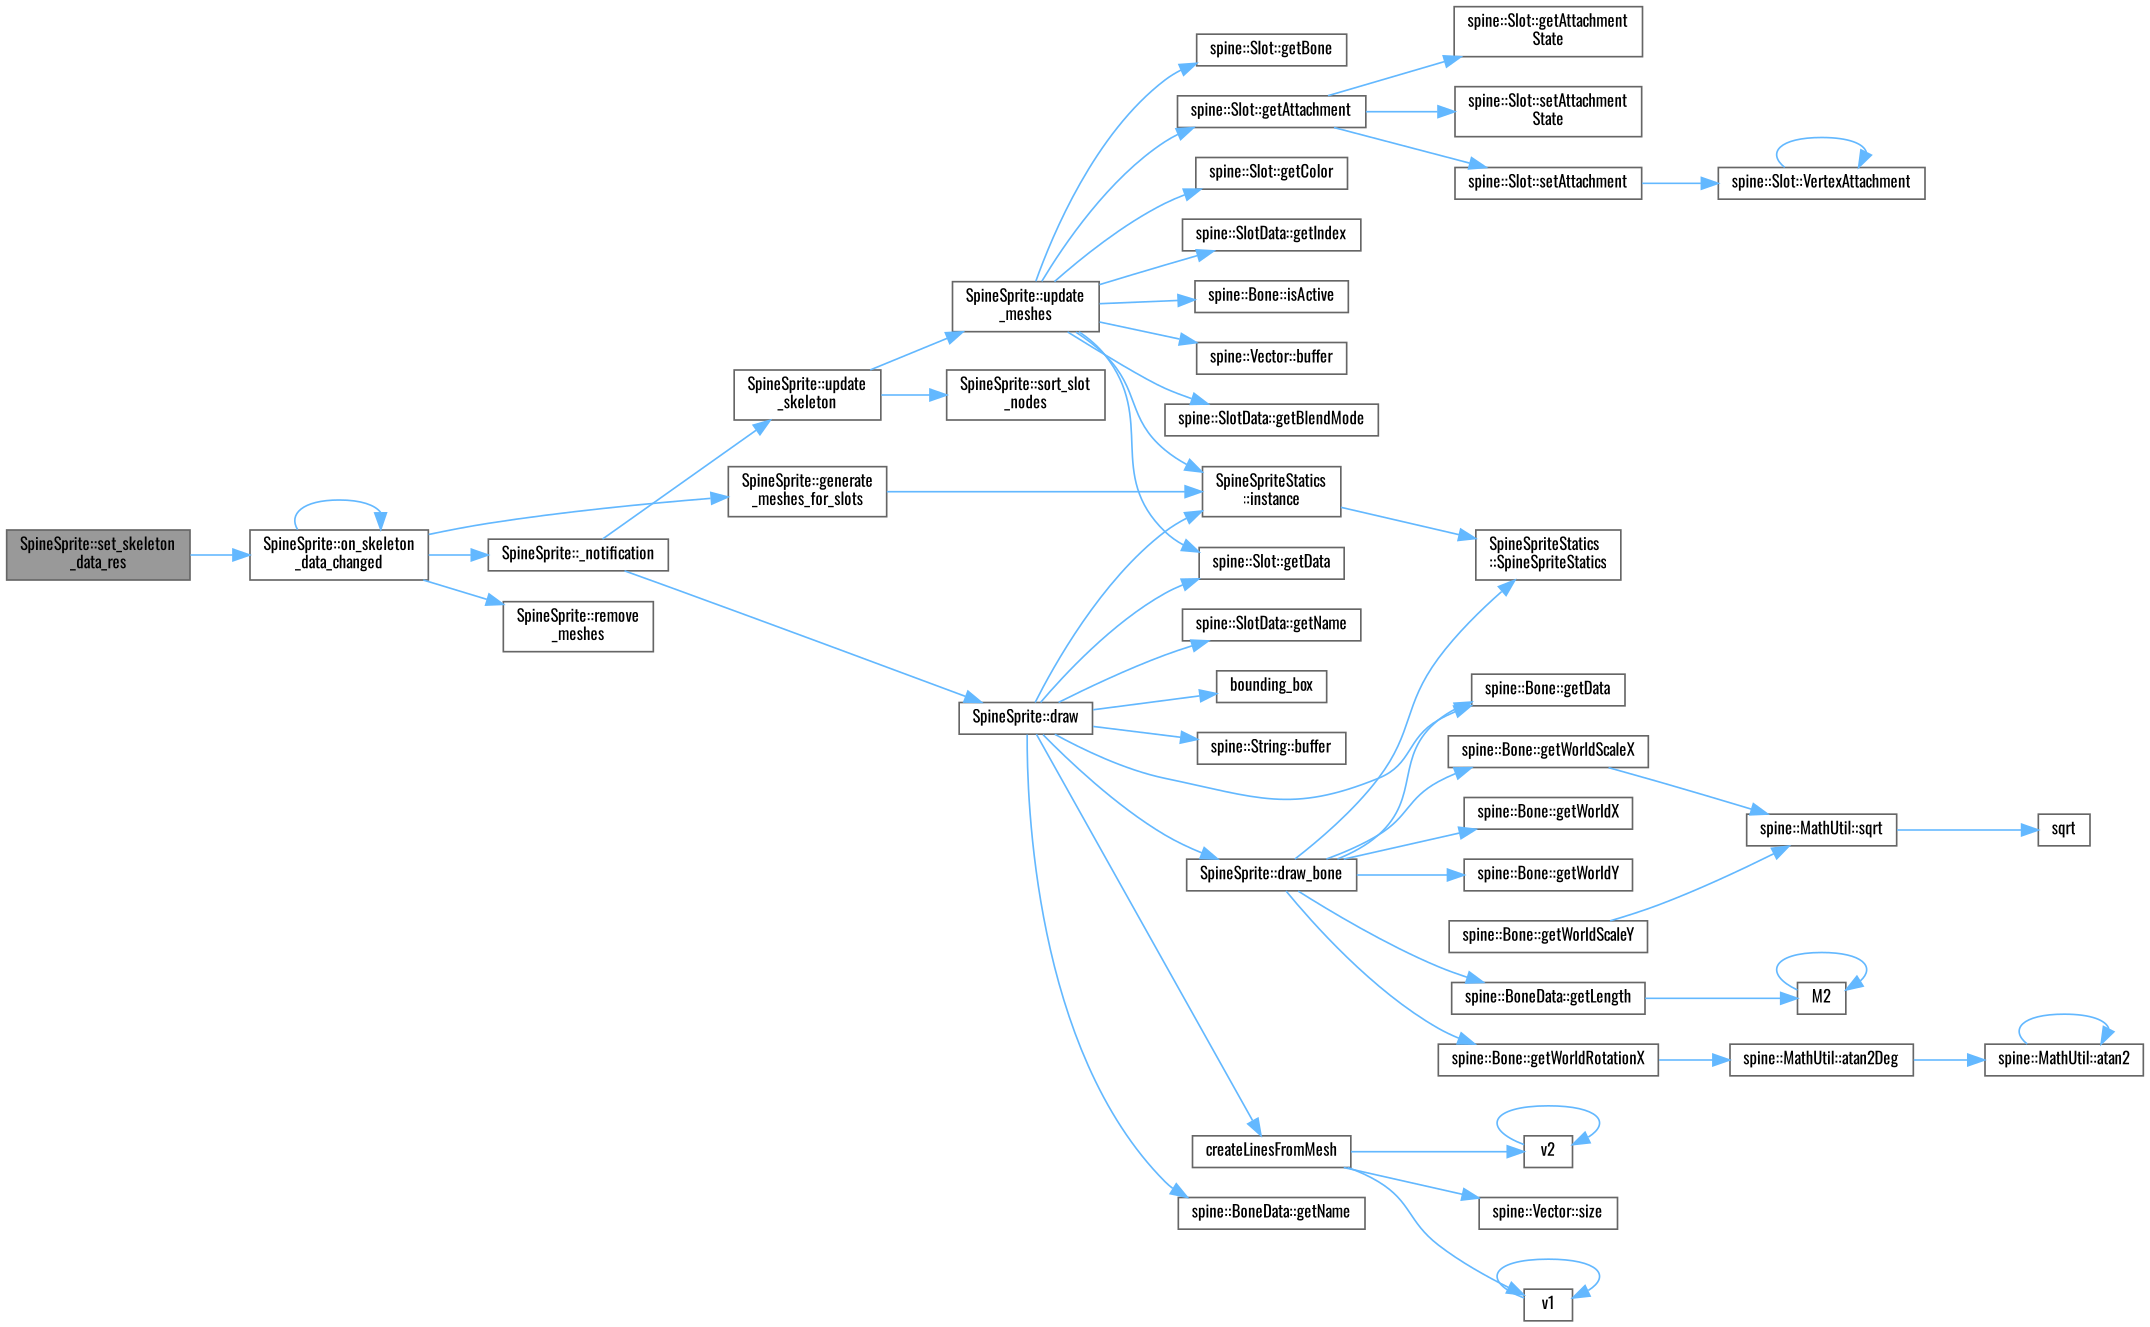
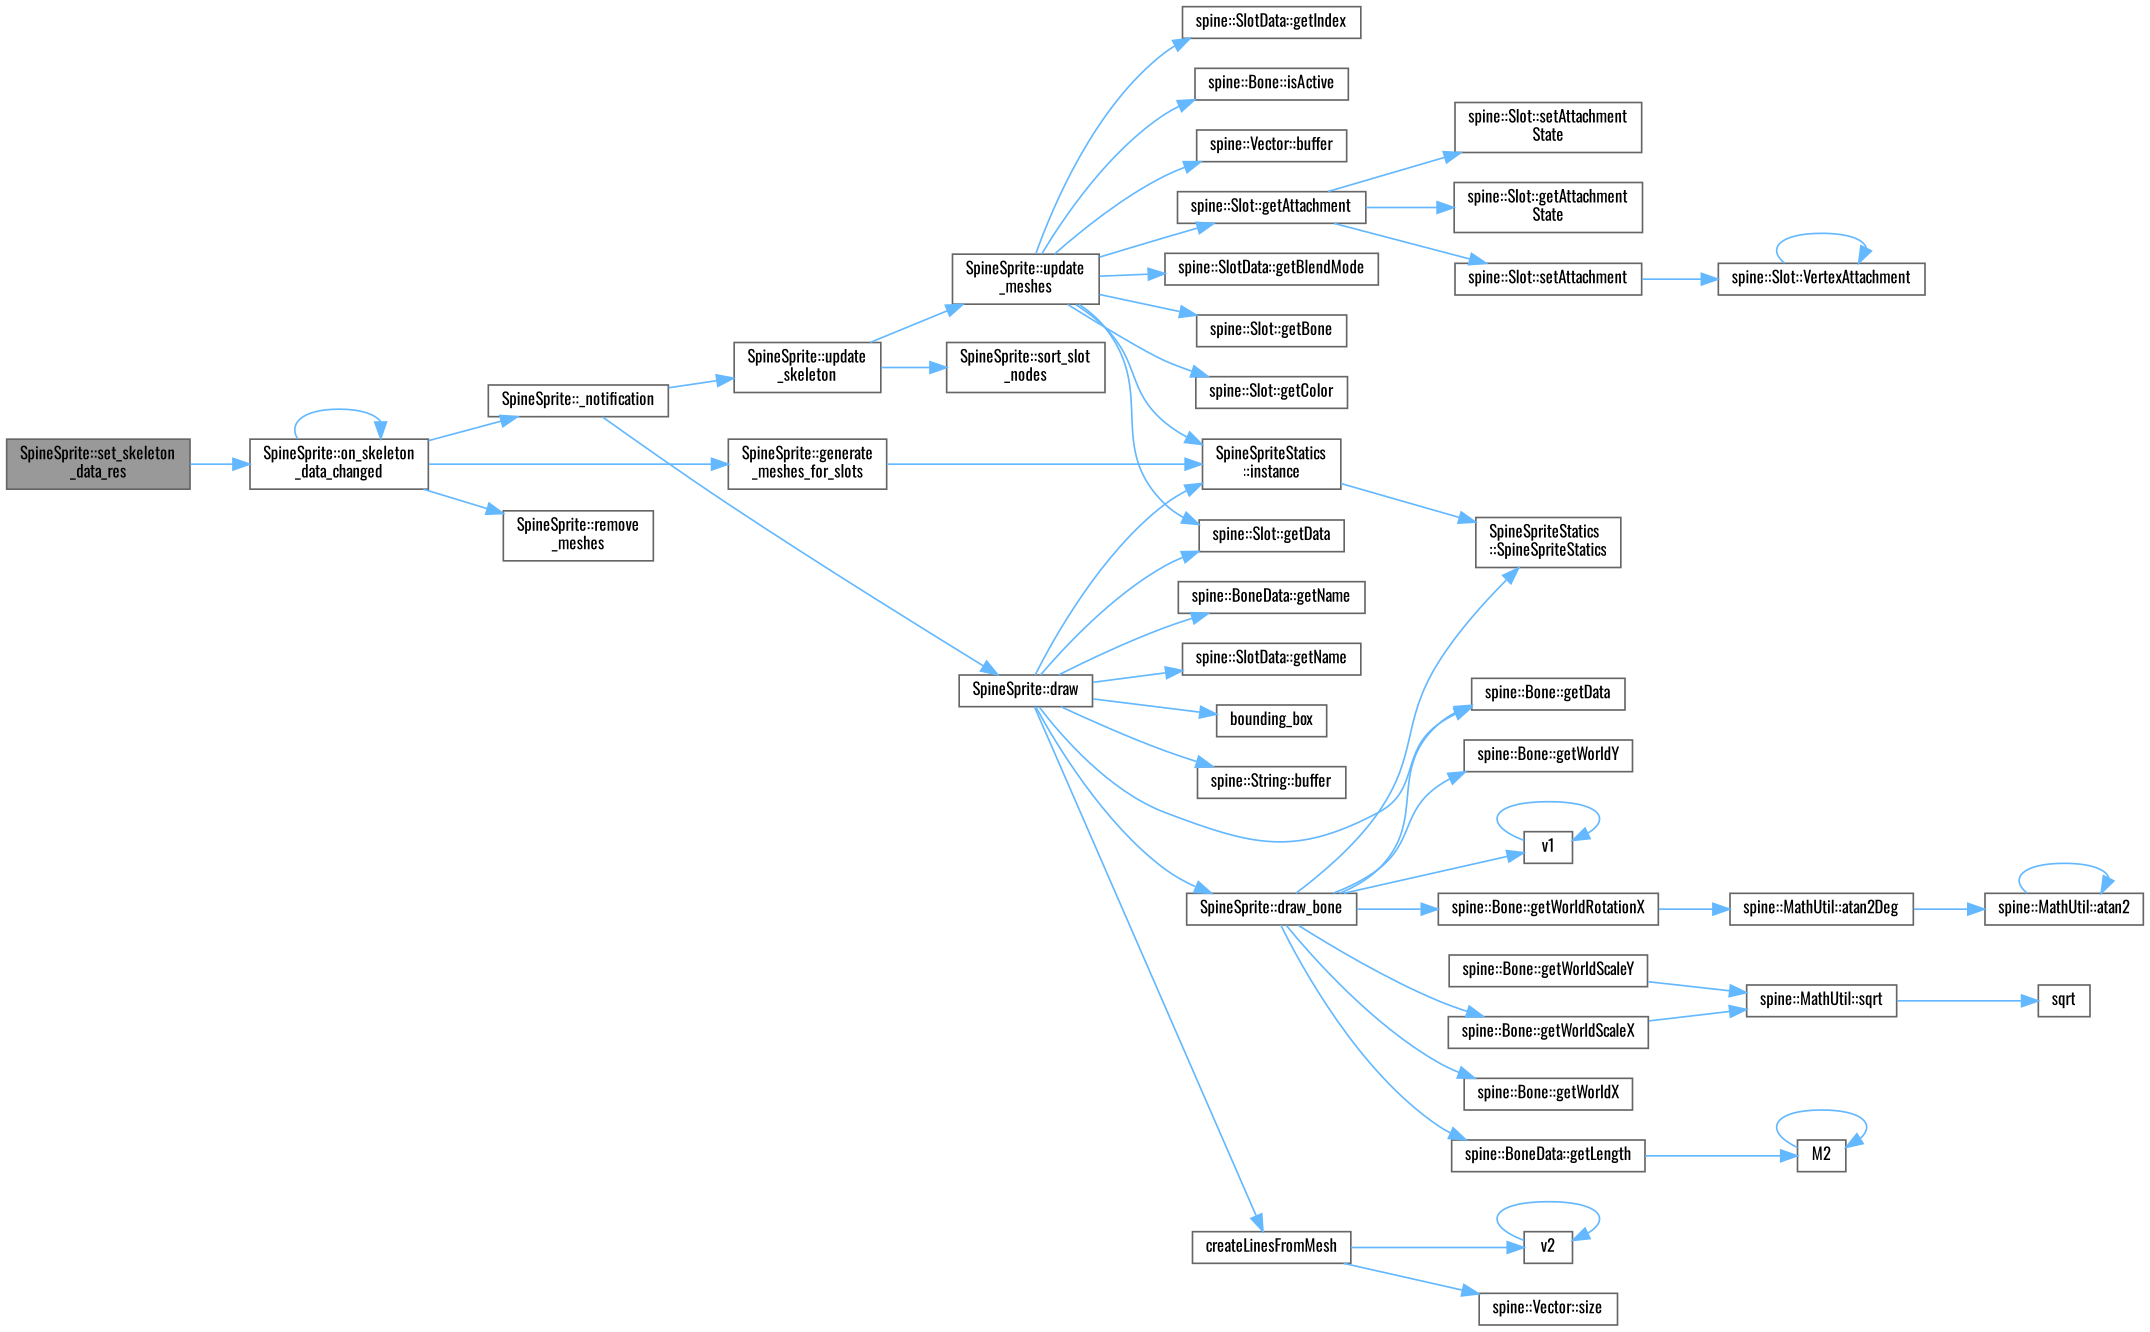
(1424, 1232) -> (1426, 875)
